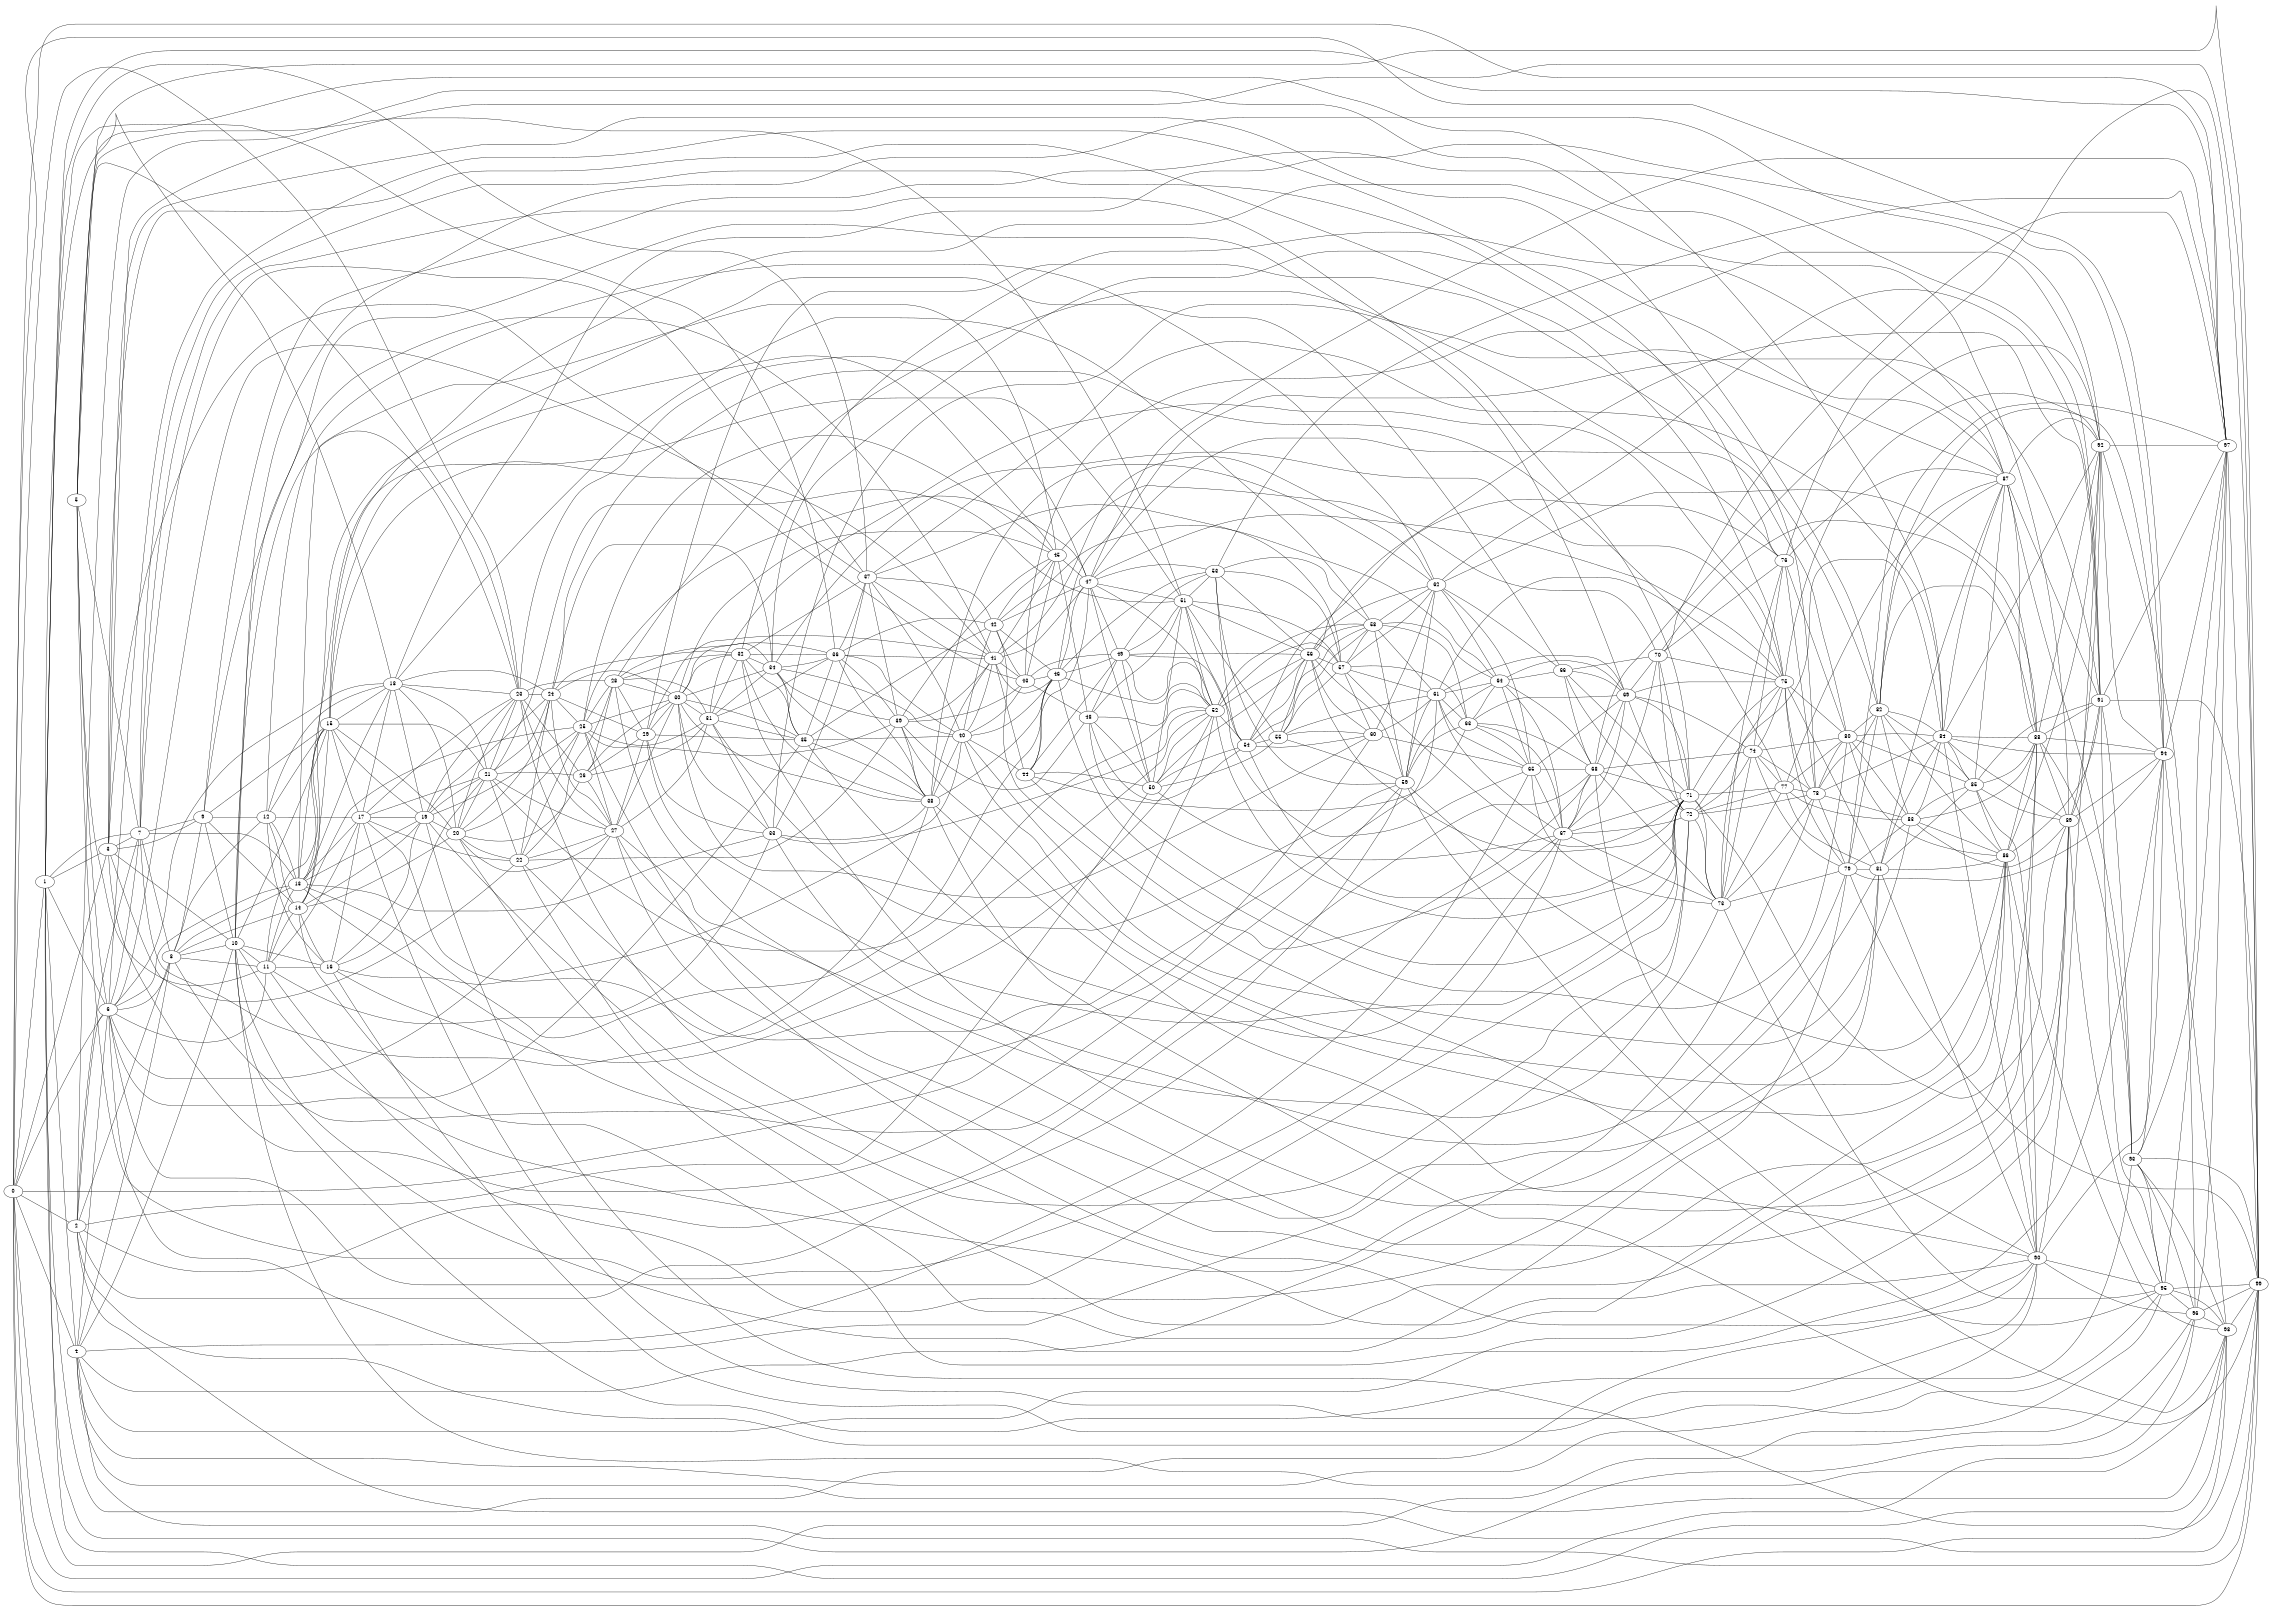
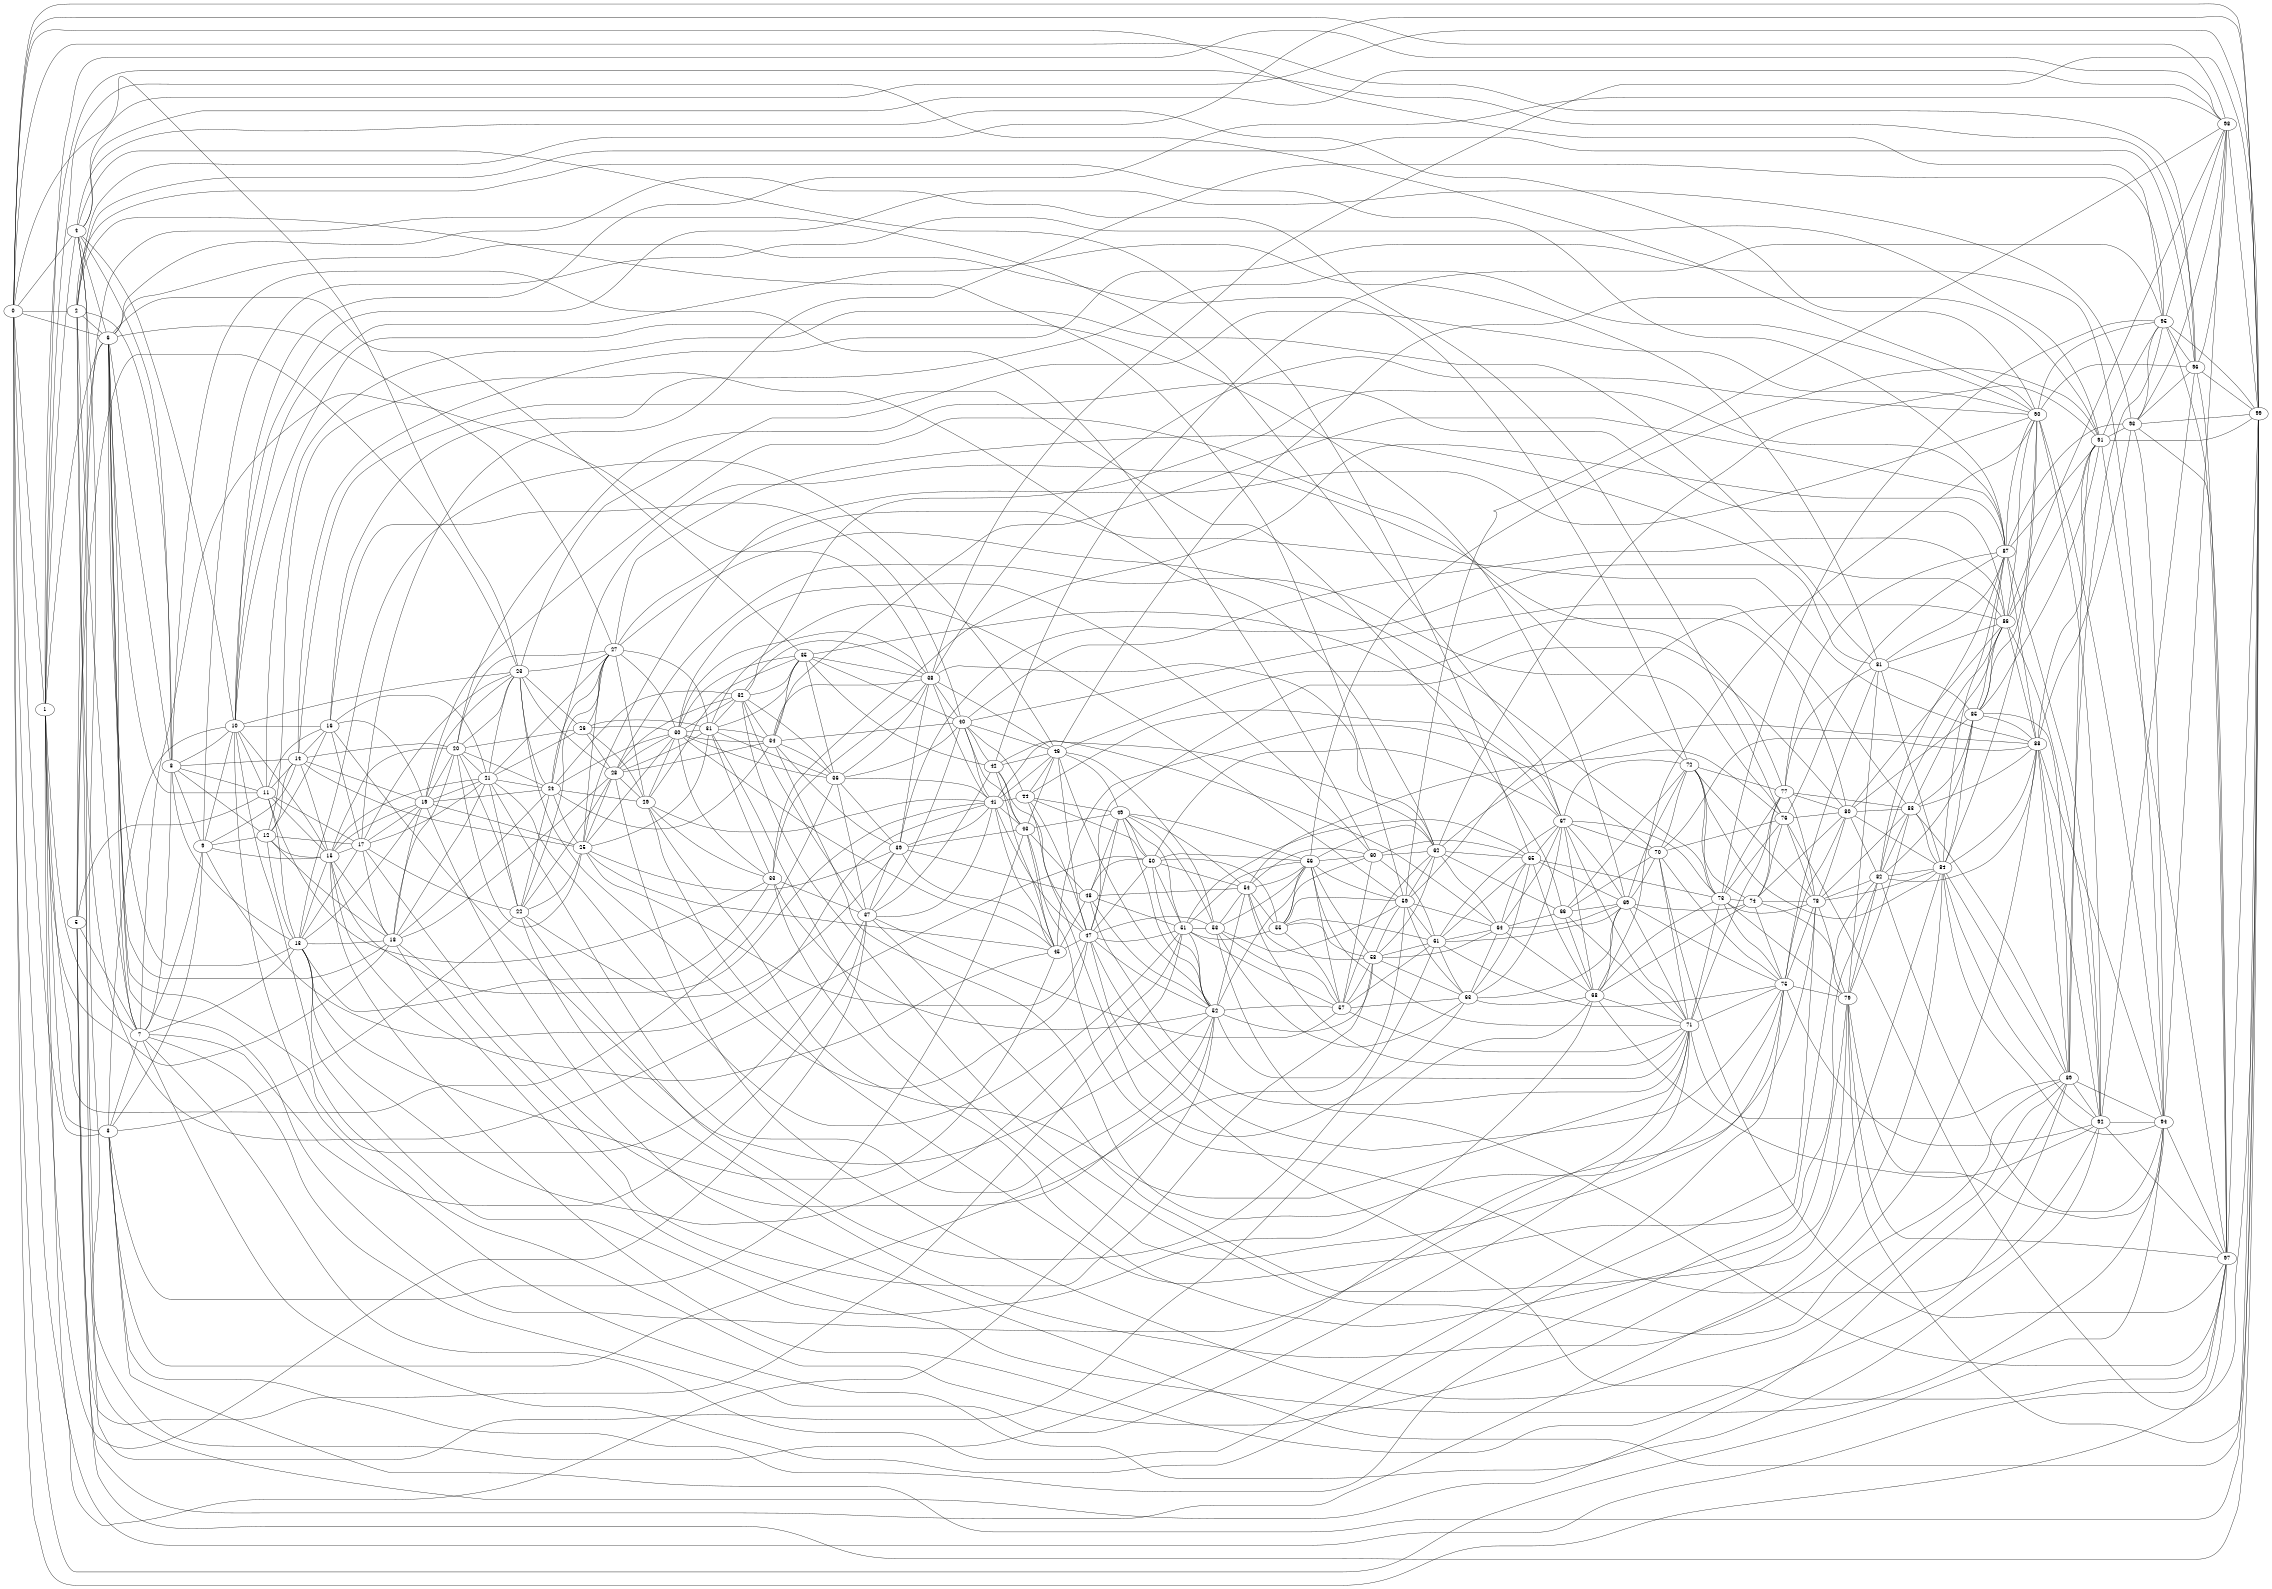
(770, 158) -> (987, 1459)
(1308, 561) -> (1322, 1040)
(915, 621) -> none
(456, 689) -> (505, 869)
(1954, 1054) -> (2012, 481)
